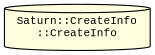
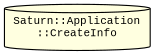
(77, 27) -> (77, 27)
